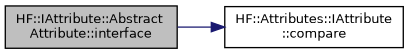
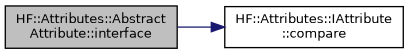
(91, 27) -> (91, 27)
